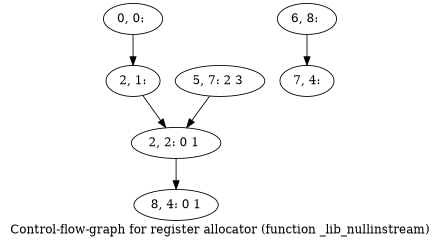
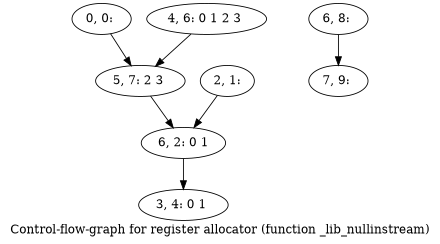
none -> (207, 19)
(133, 46) -> (118, 46)
(307, 81) -> (338, 81)
(176, 143) -> (183, 143)
(176, 205) -> (183, 205)
